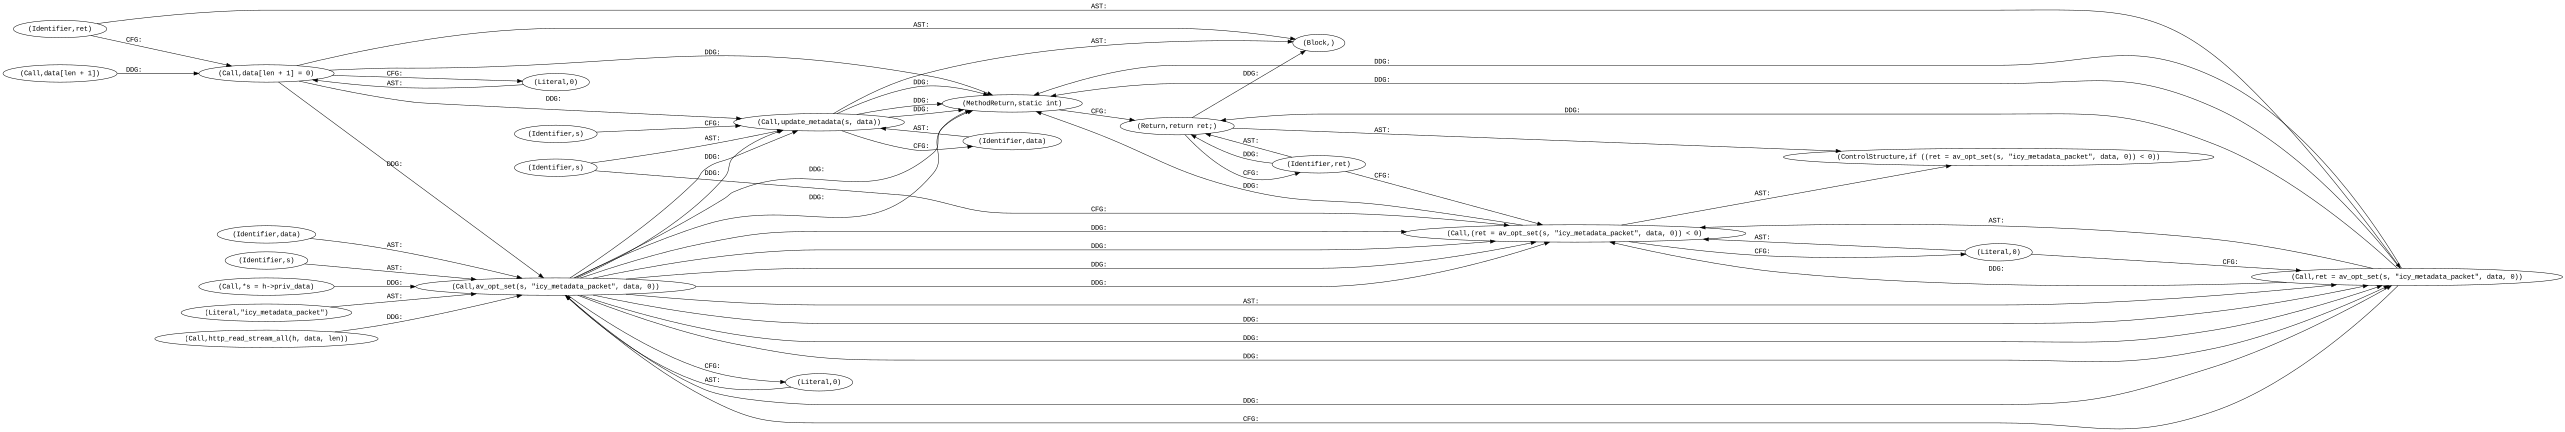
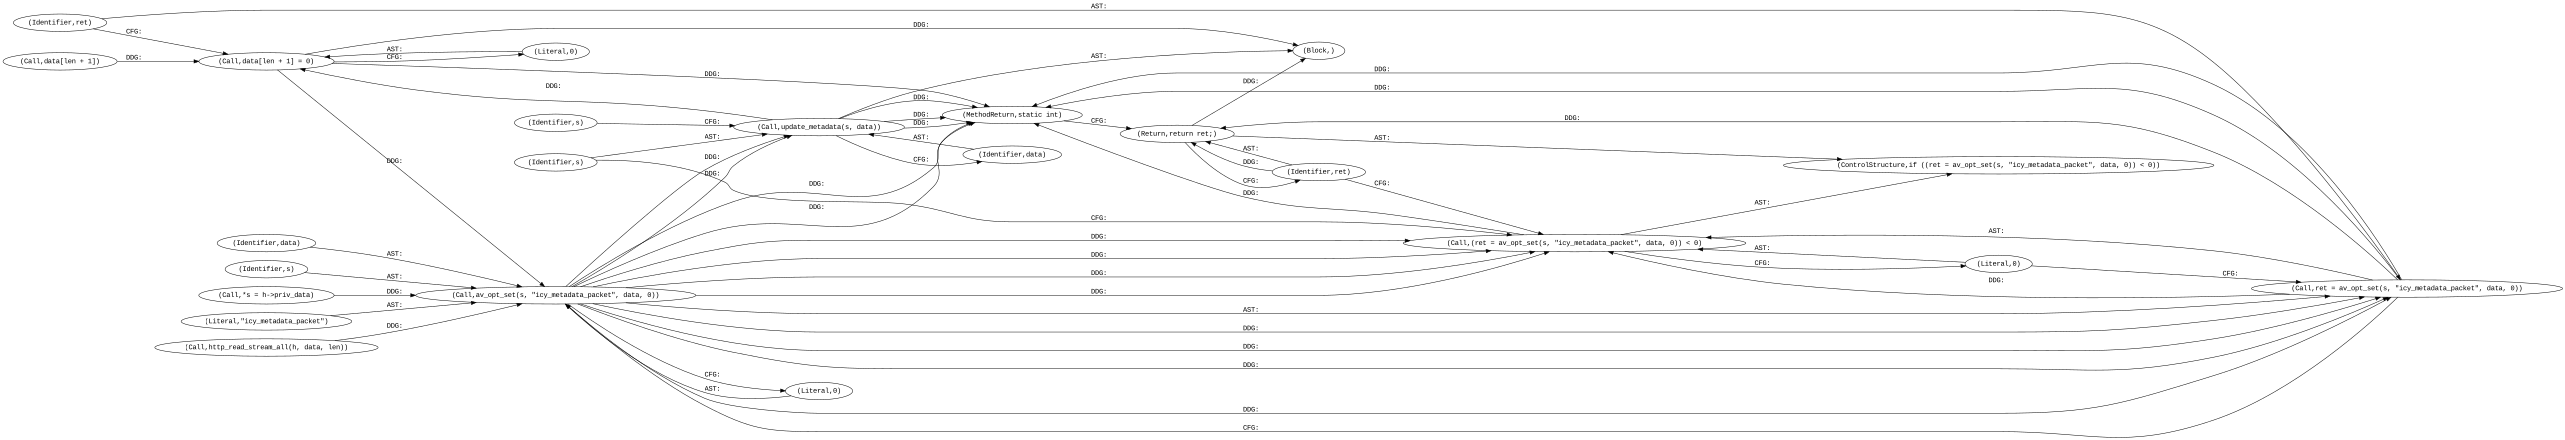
(923, 25) -> (923, 25)
(517, 108) -> (538, 100)
